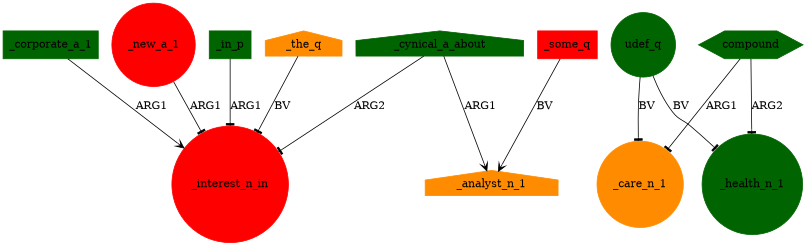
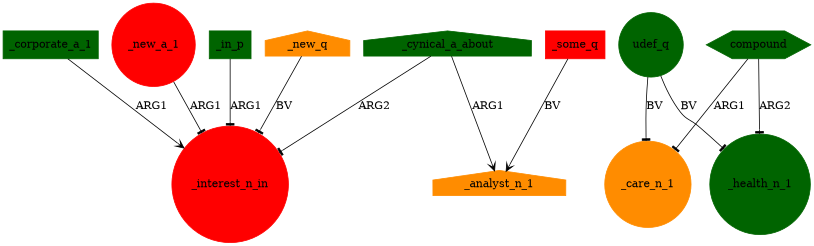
(304, 45) -> (308, 45)
